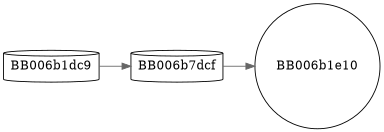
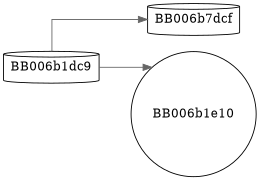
(234, 66) -> (121, 67)
